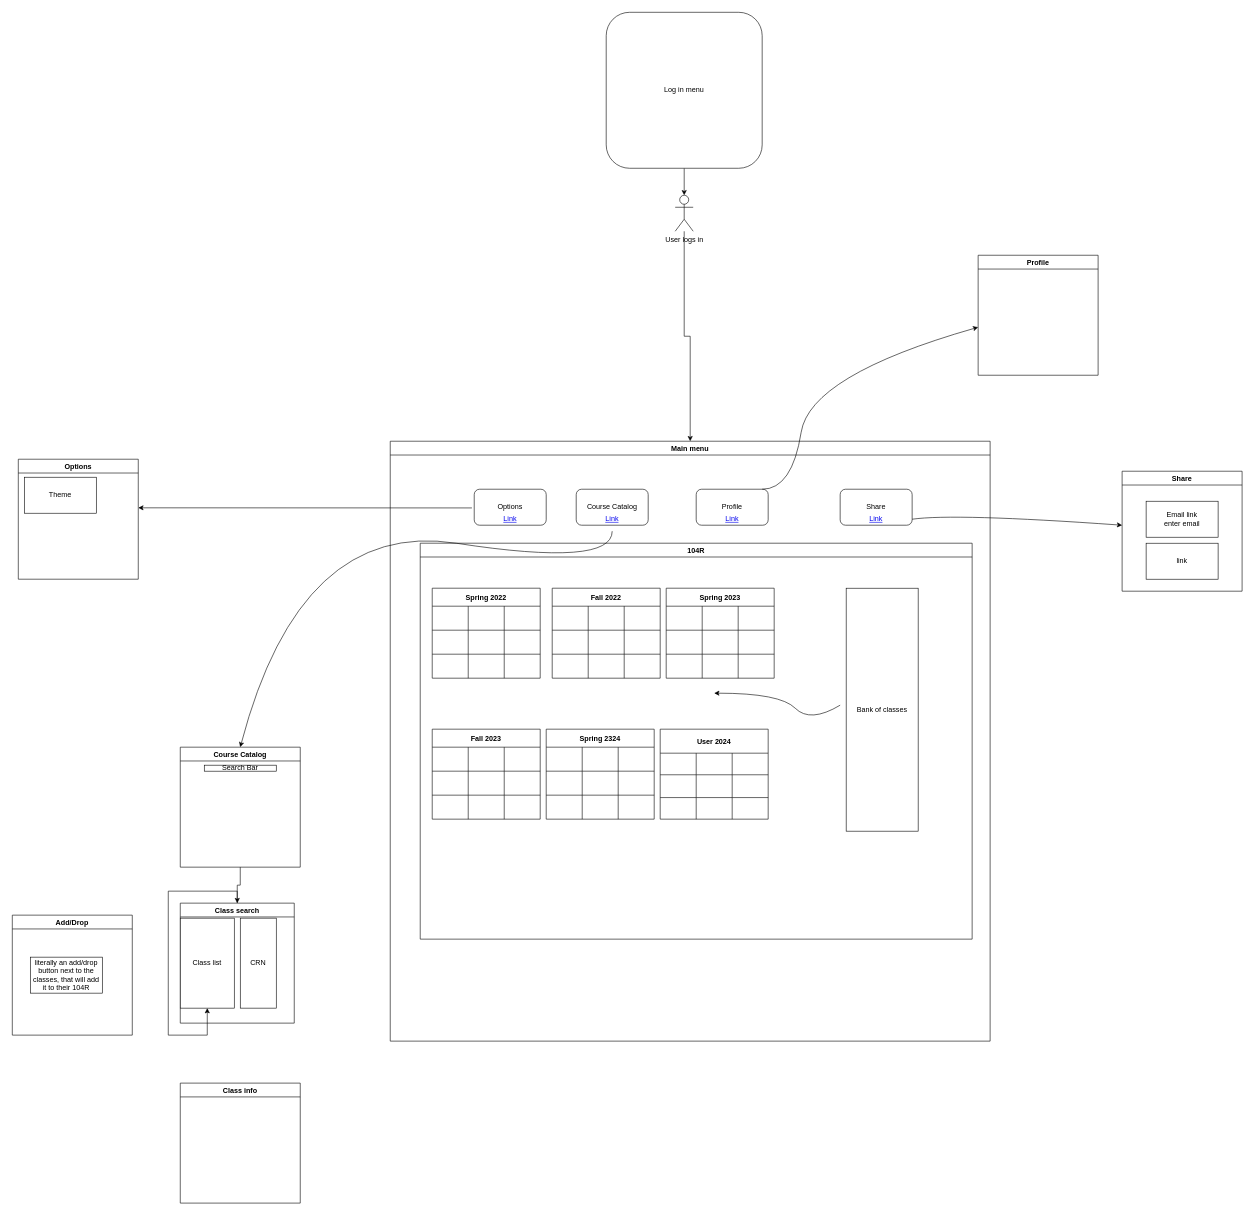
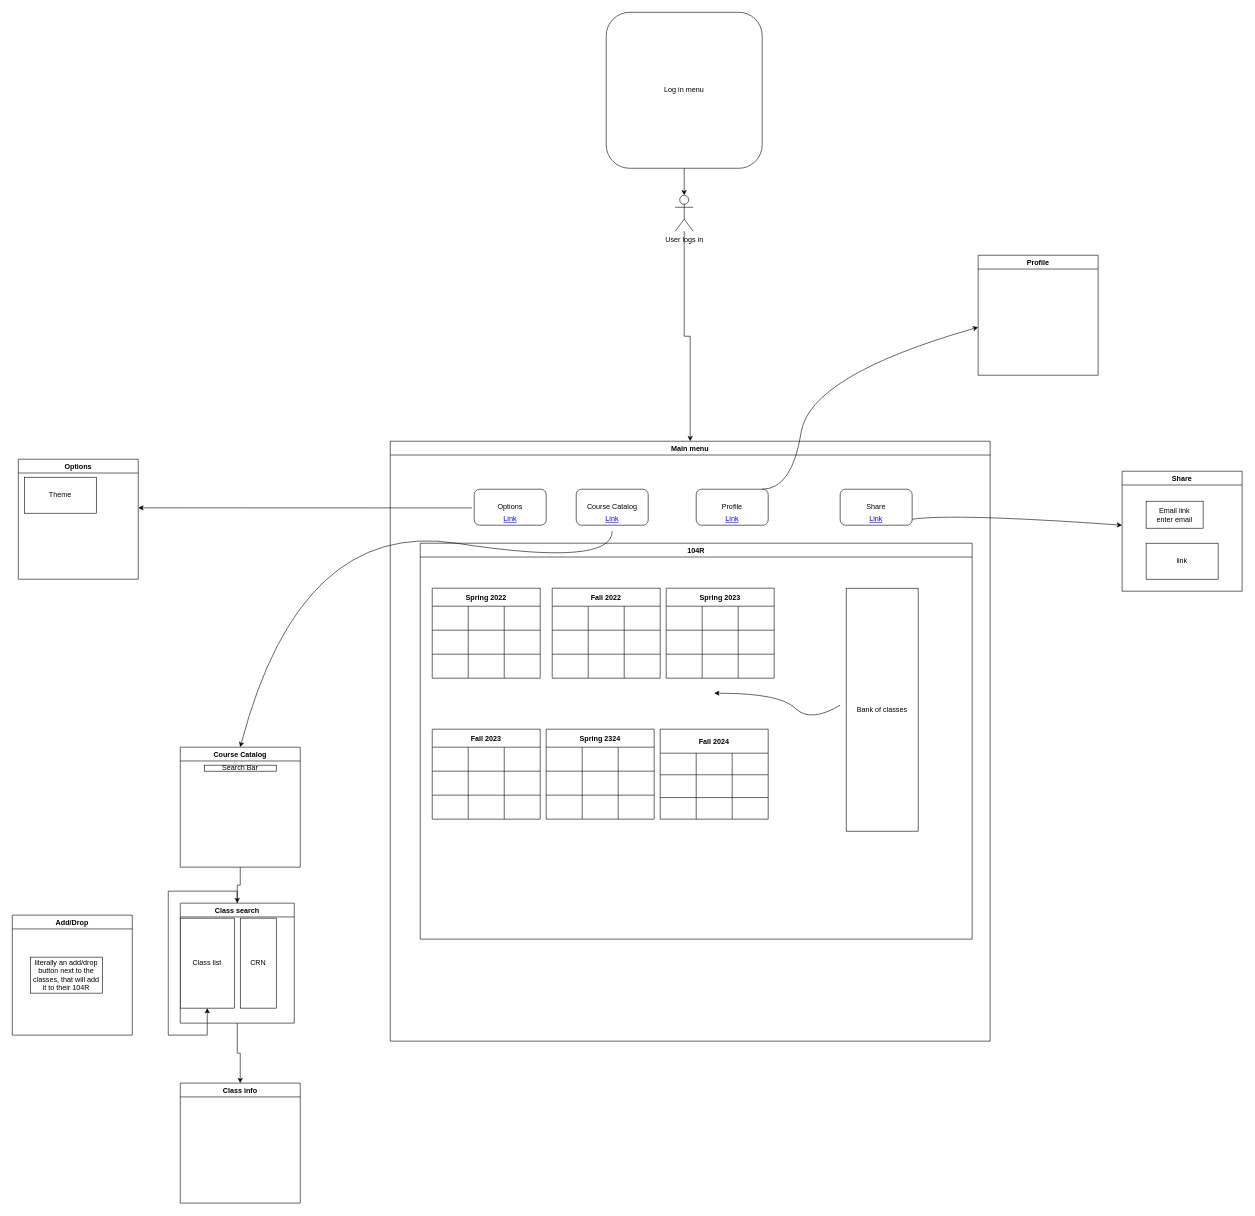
(1182, 519) -> (1175, 515)
(714, 742) -> (714, 742)
none -> (237, 1052)
